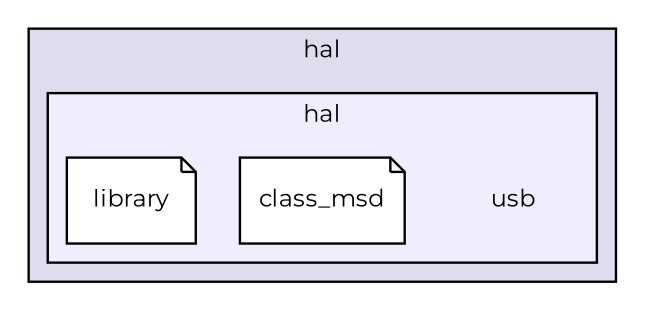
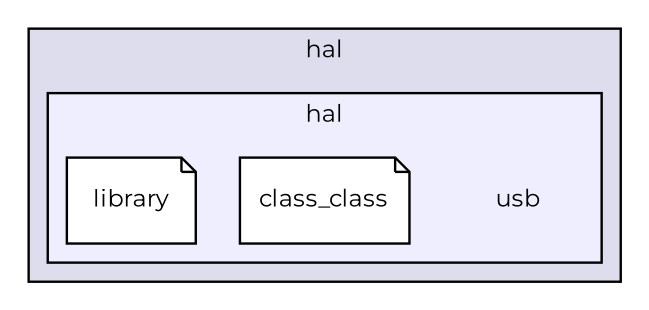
(322, 201) -> (325, 201)
